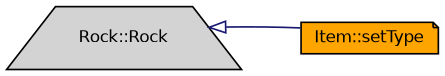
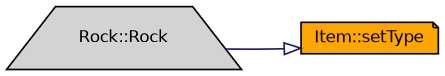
(263, 27) -> (255, 49)
